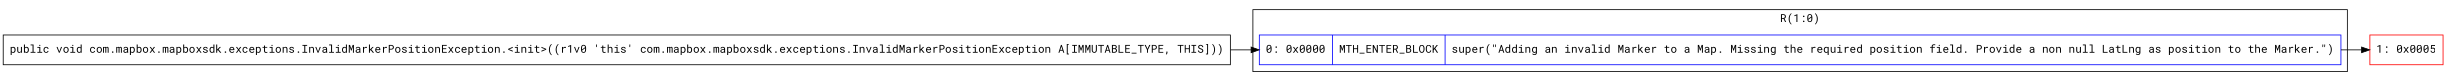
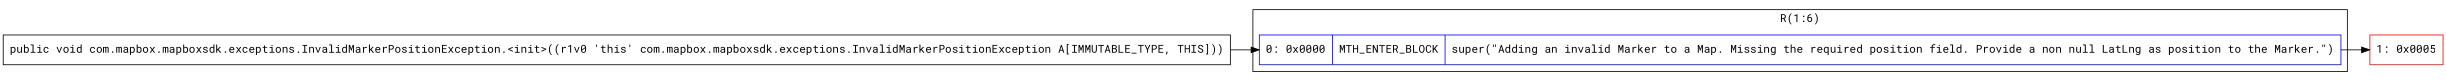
(1800, 19) -> (1800, 19)
